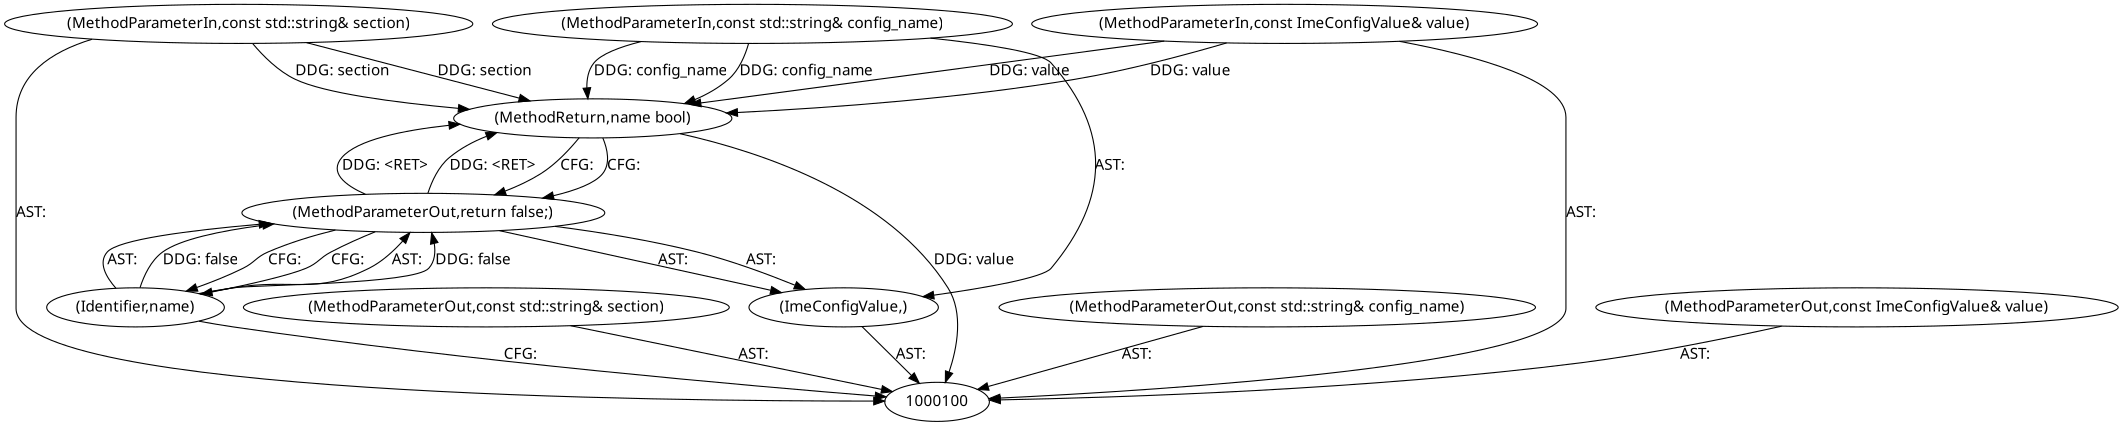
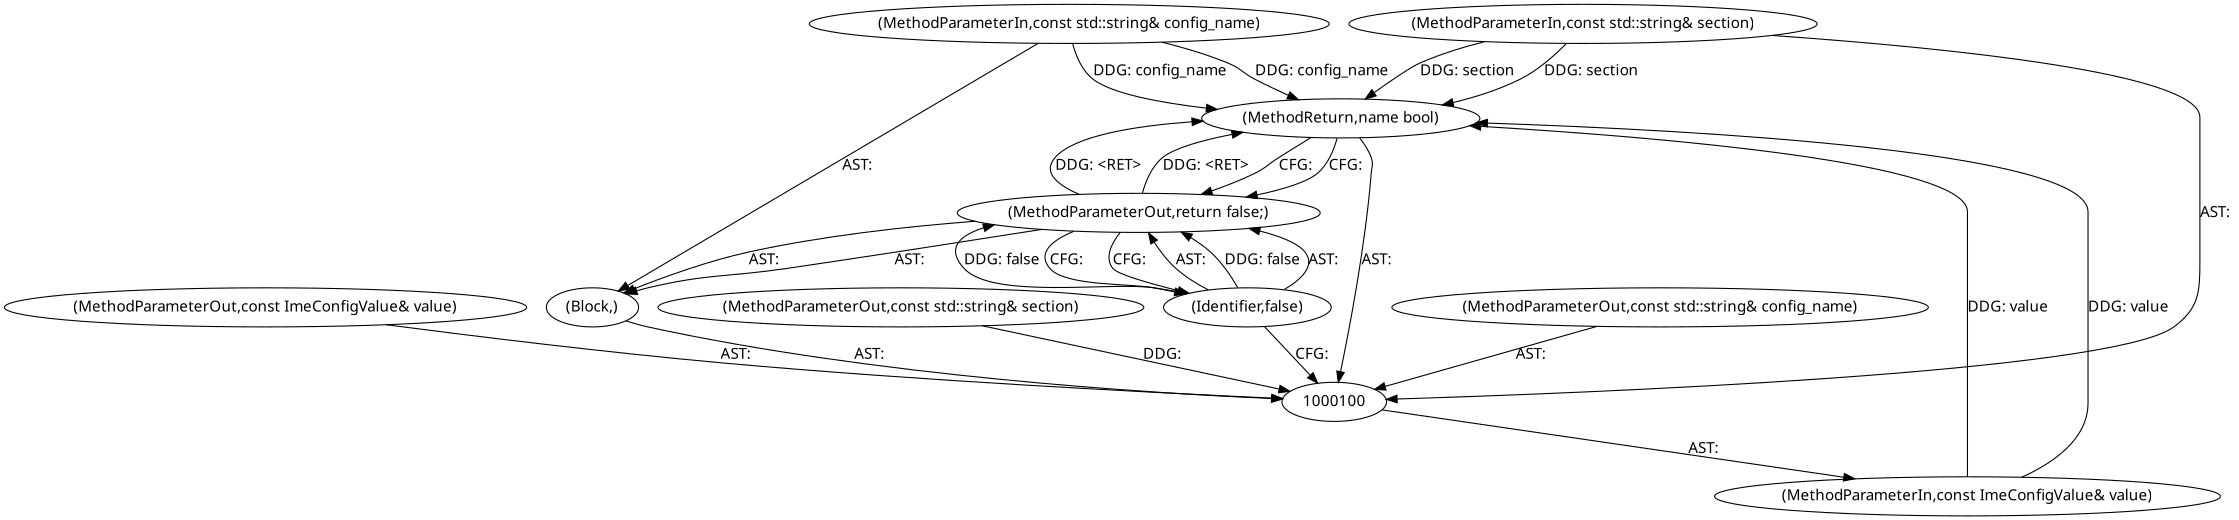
(975, 260) -> (1379, 260)
(136, 307) -> (1247, 307)
(844, 307) -> (592, 307)
(1479, 350) -> (1613, 444)
(756, 355) -> (1165, 355)
